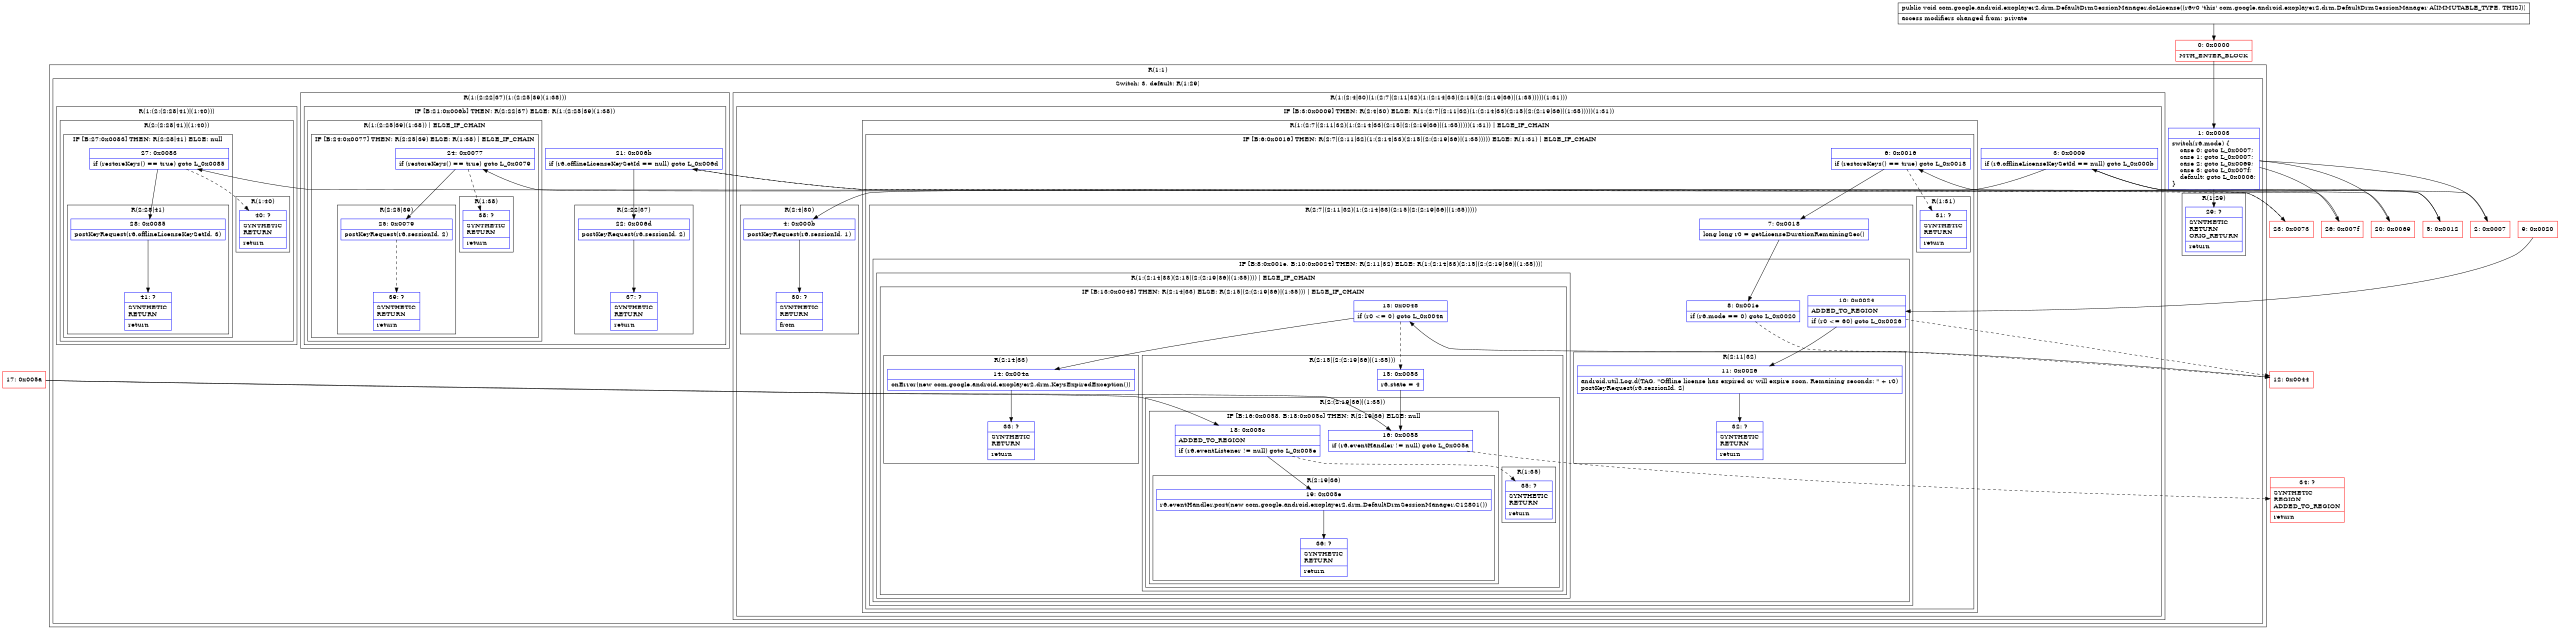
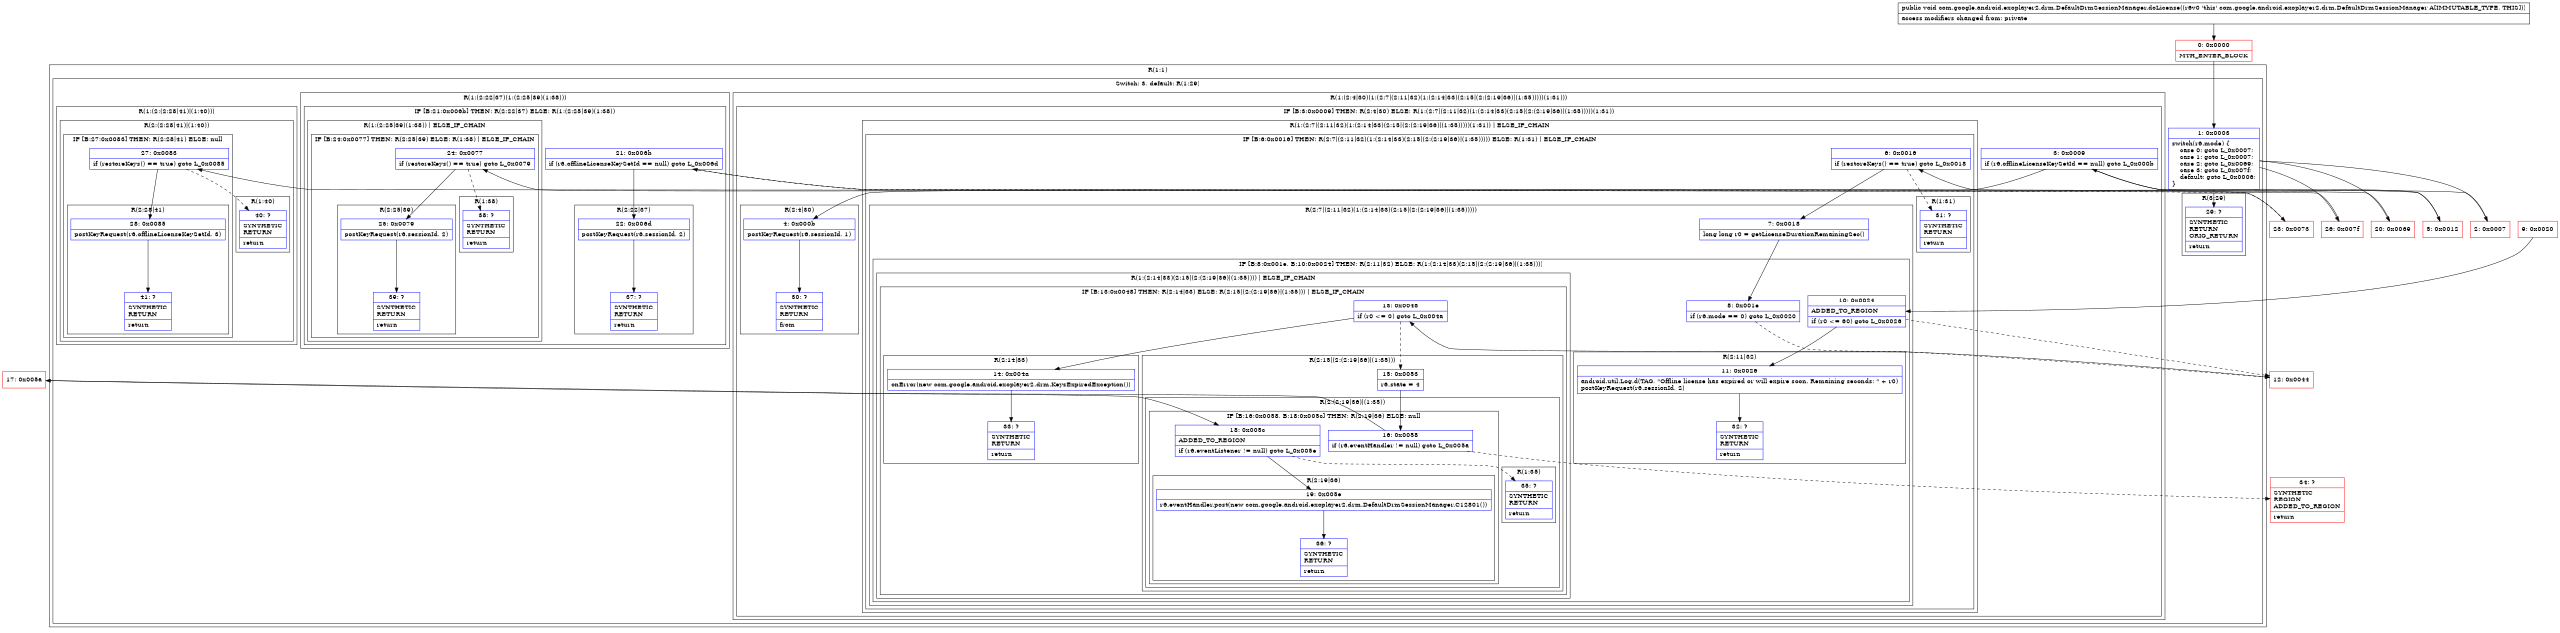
(2214, 198) -> (2214, 198)
(397, 264) -> (397, 264)
(720, 391) -> (722, 392)
